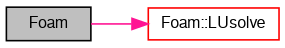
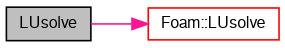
(49, 24) -> (49, 24)
